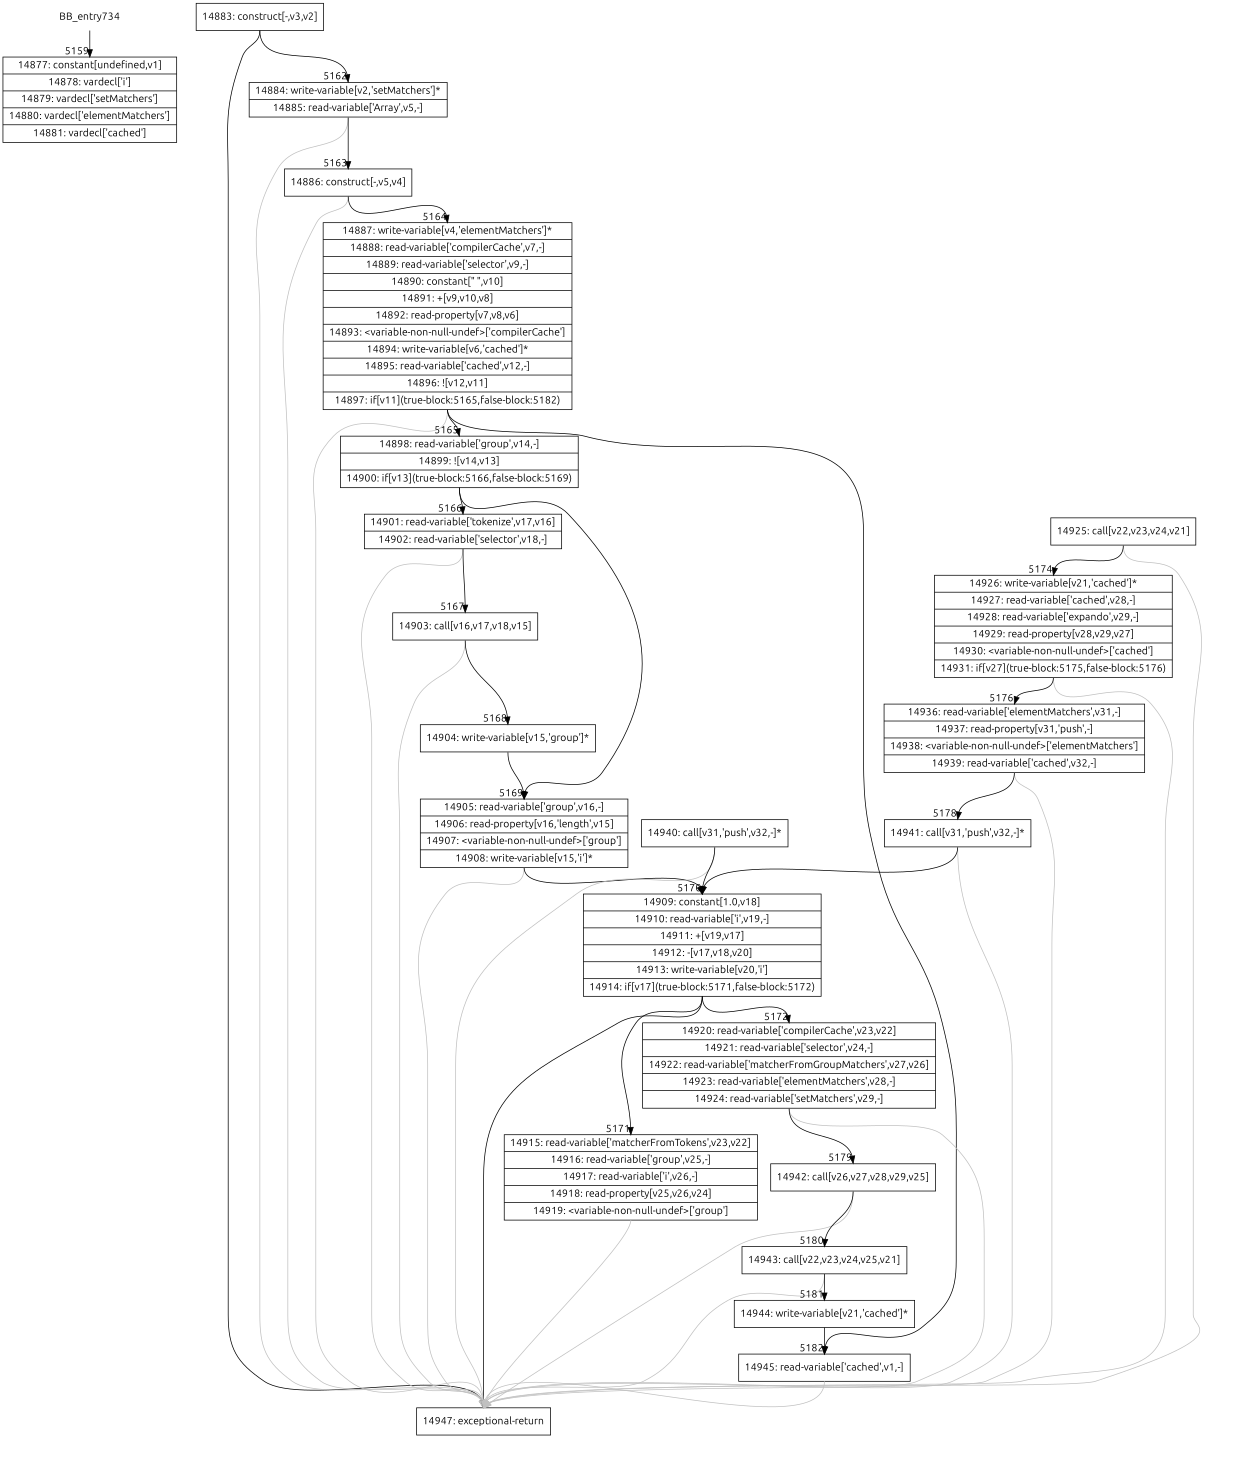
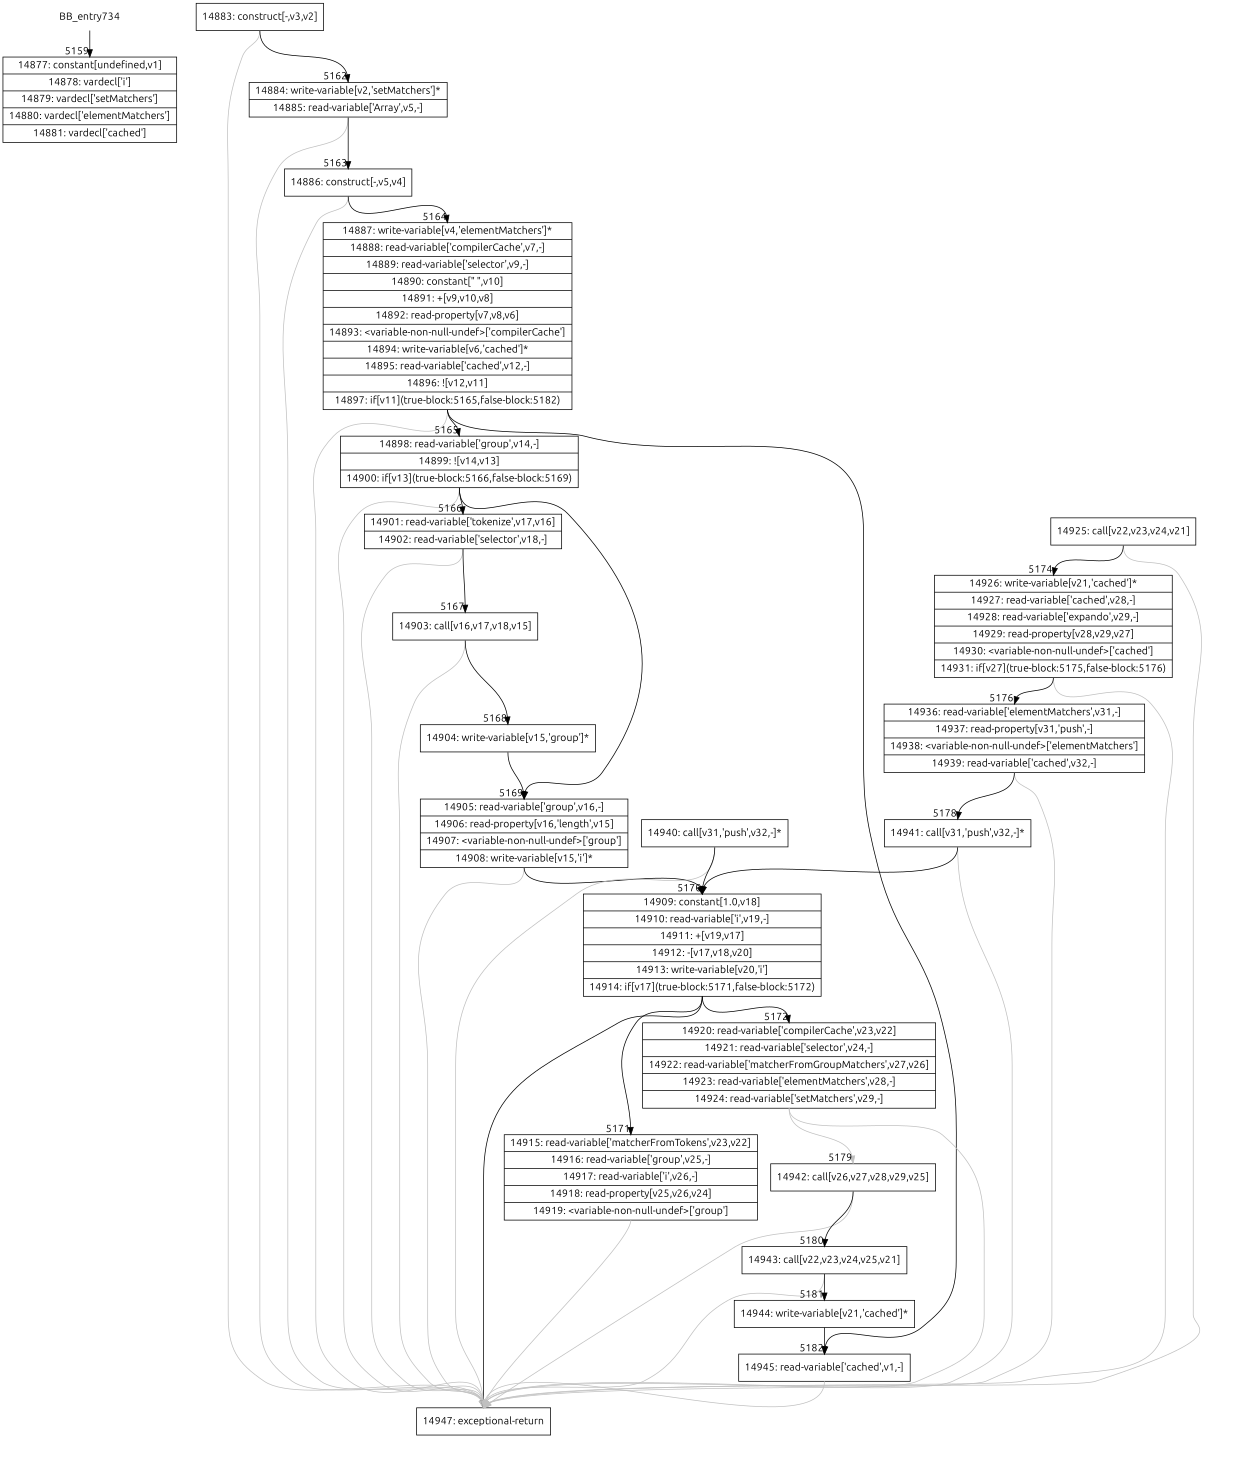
(228, 820) -> (228, 820)
none -> (344, 950)
(818, 1135) -> (818, 1135)
